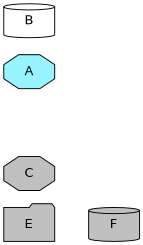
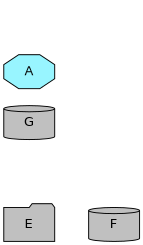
(29, 21) -> none
none -> (29, 123)
(29, 174) -> none
